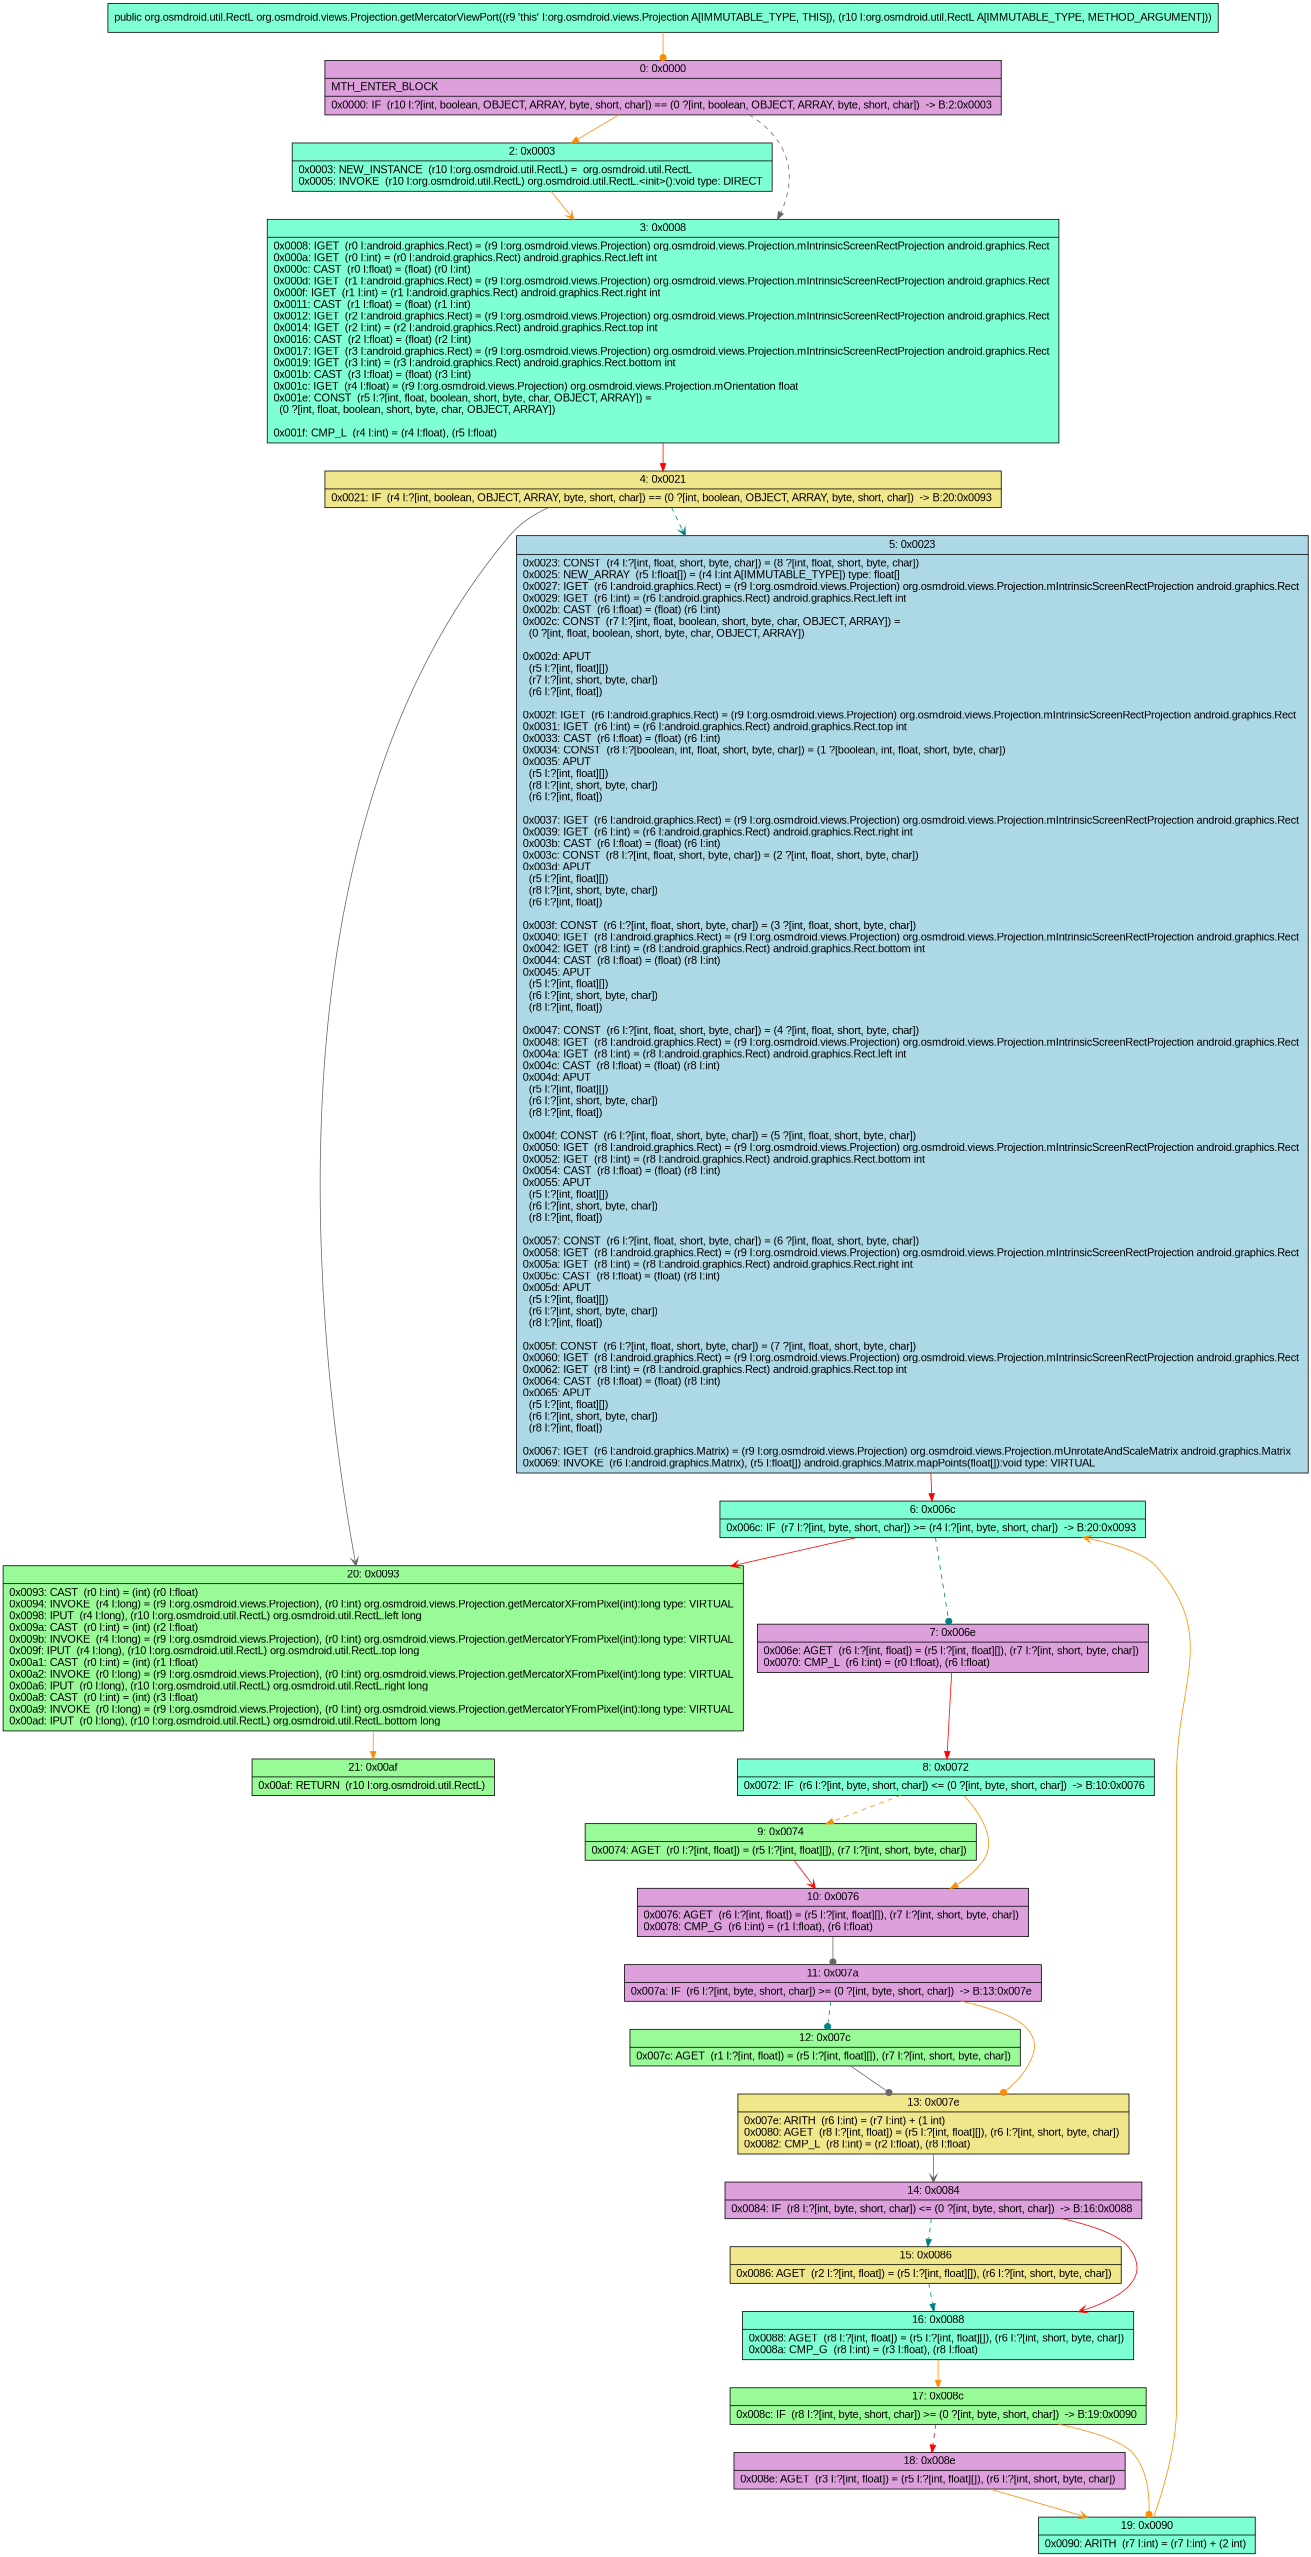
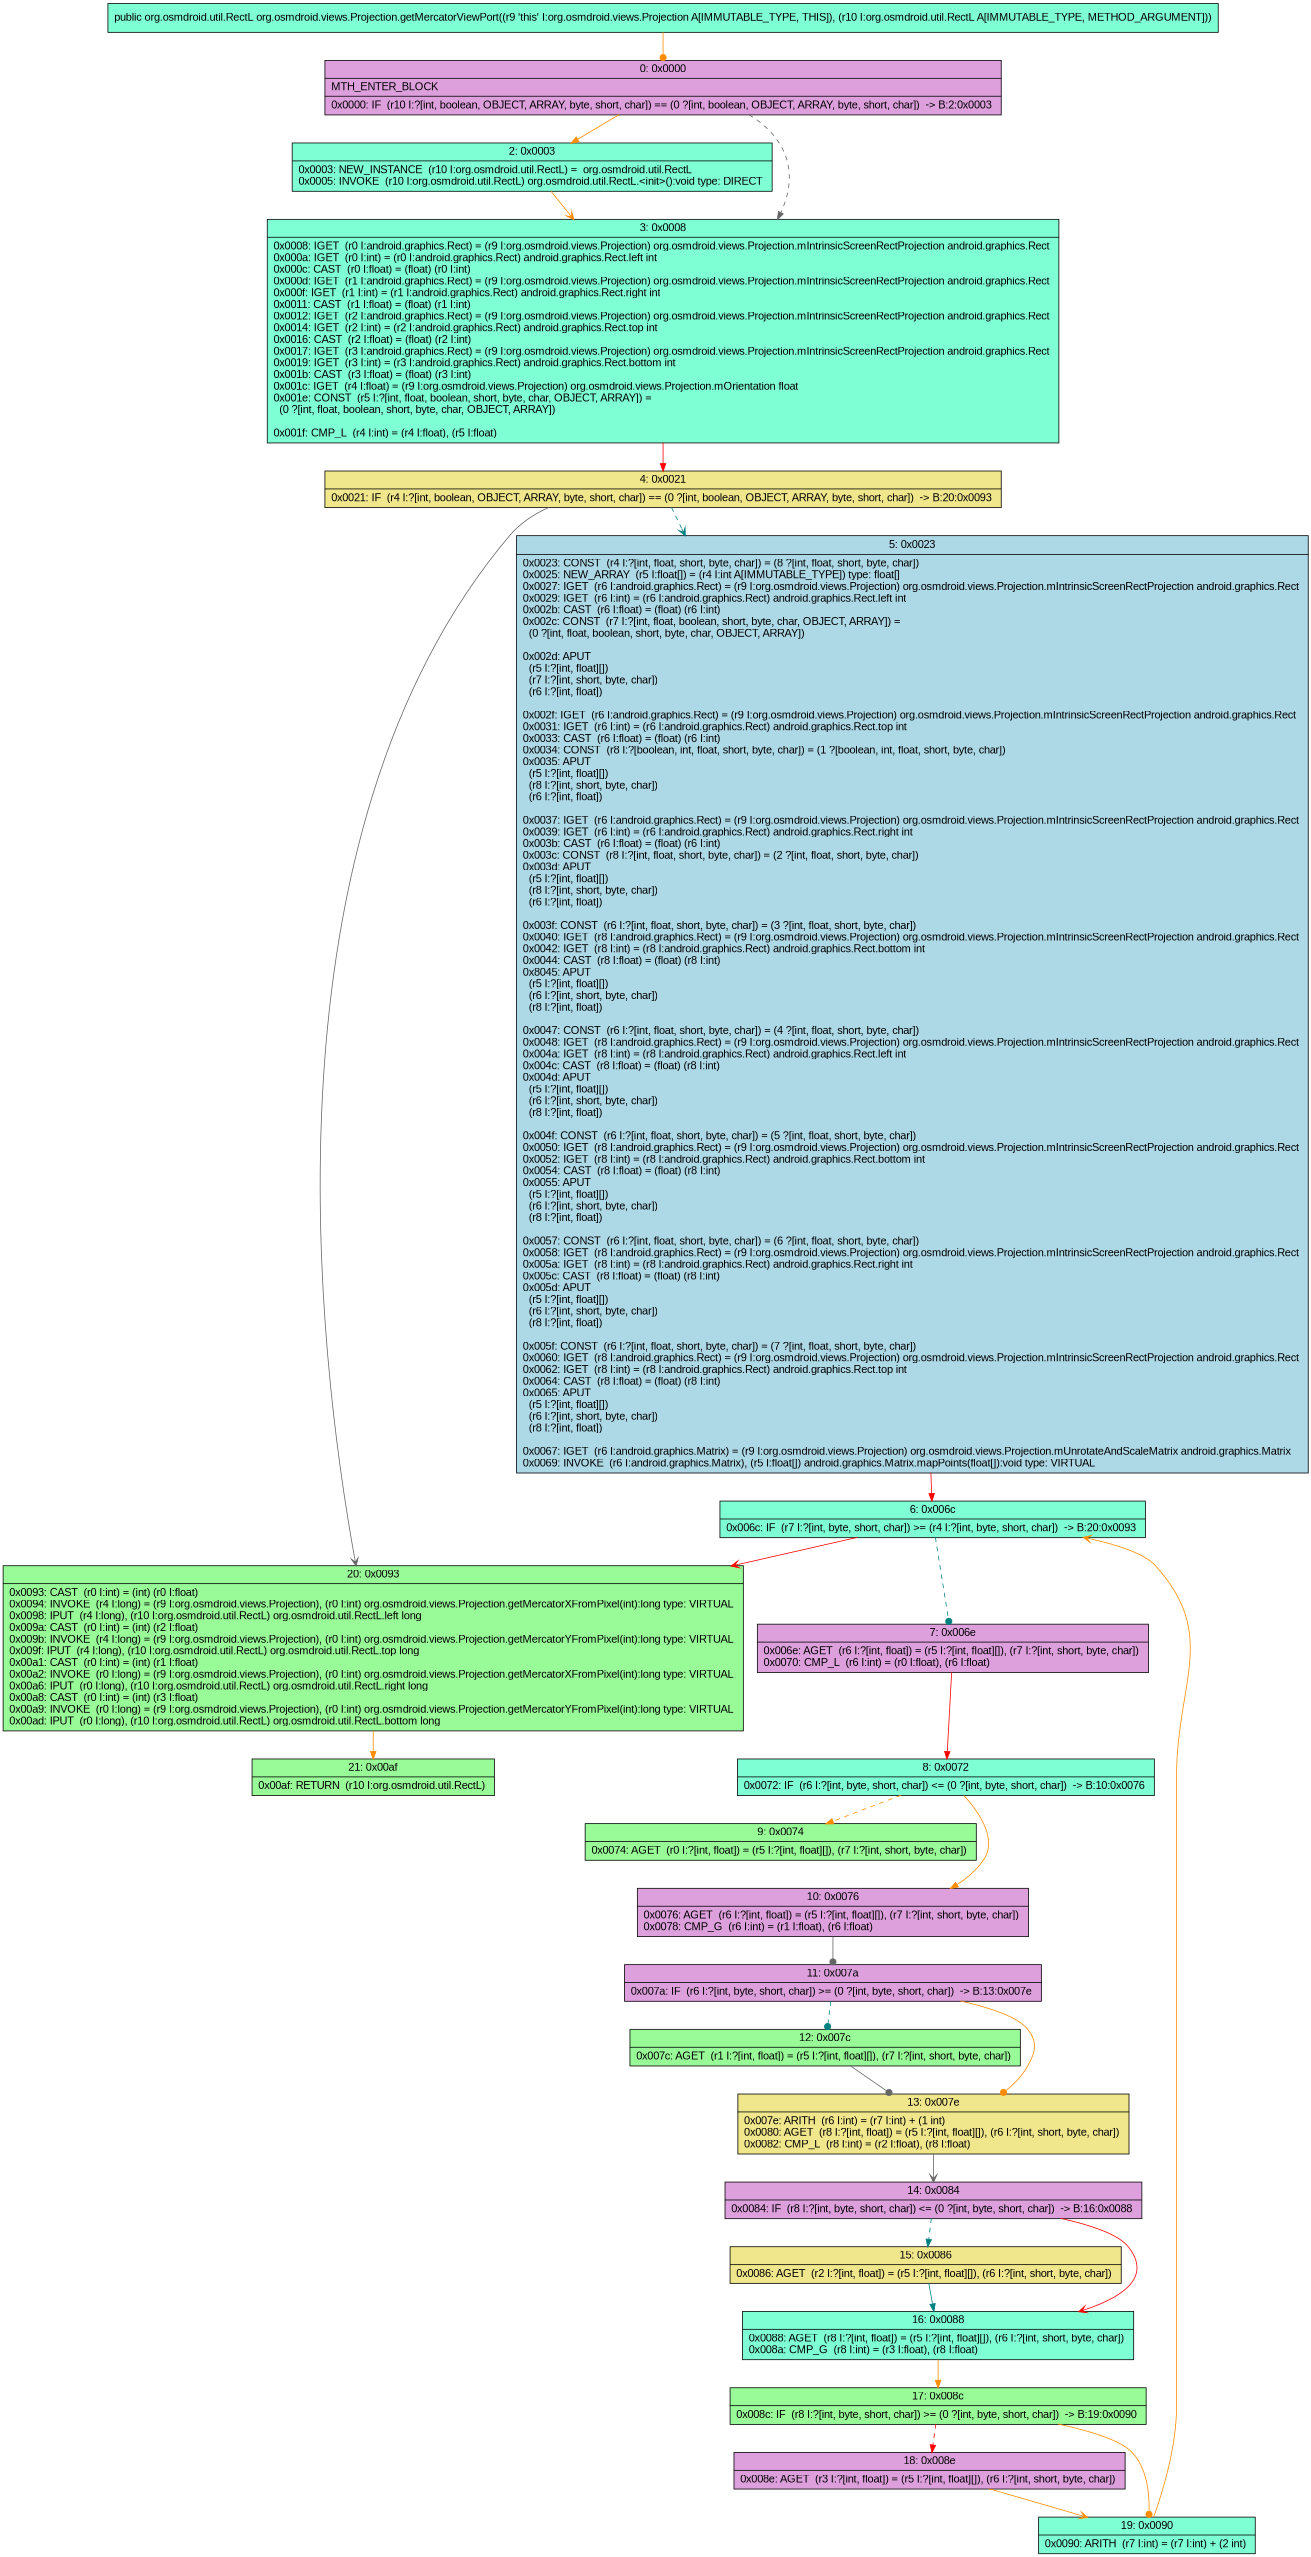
(560, 972) -> (560, 972)
(802, 1871) -> none
(931, 2294) -> (931, 2294)
